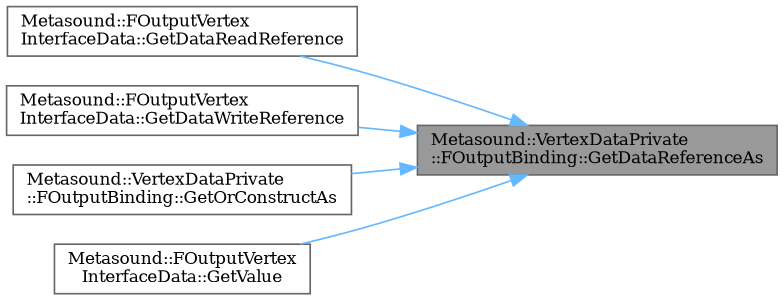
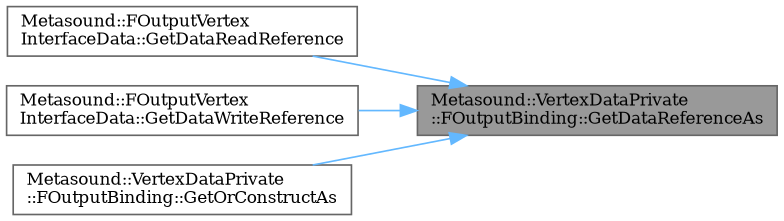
(182, 269) -> none
